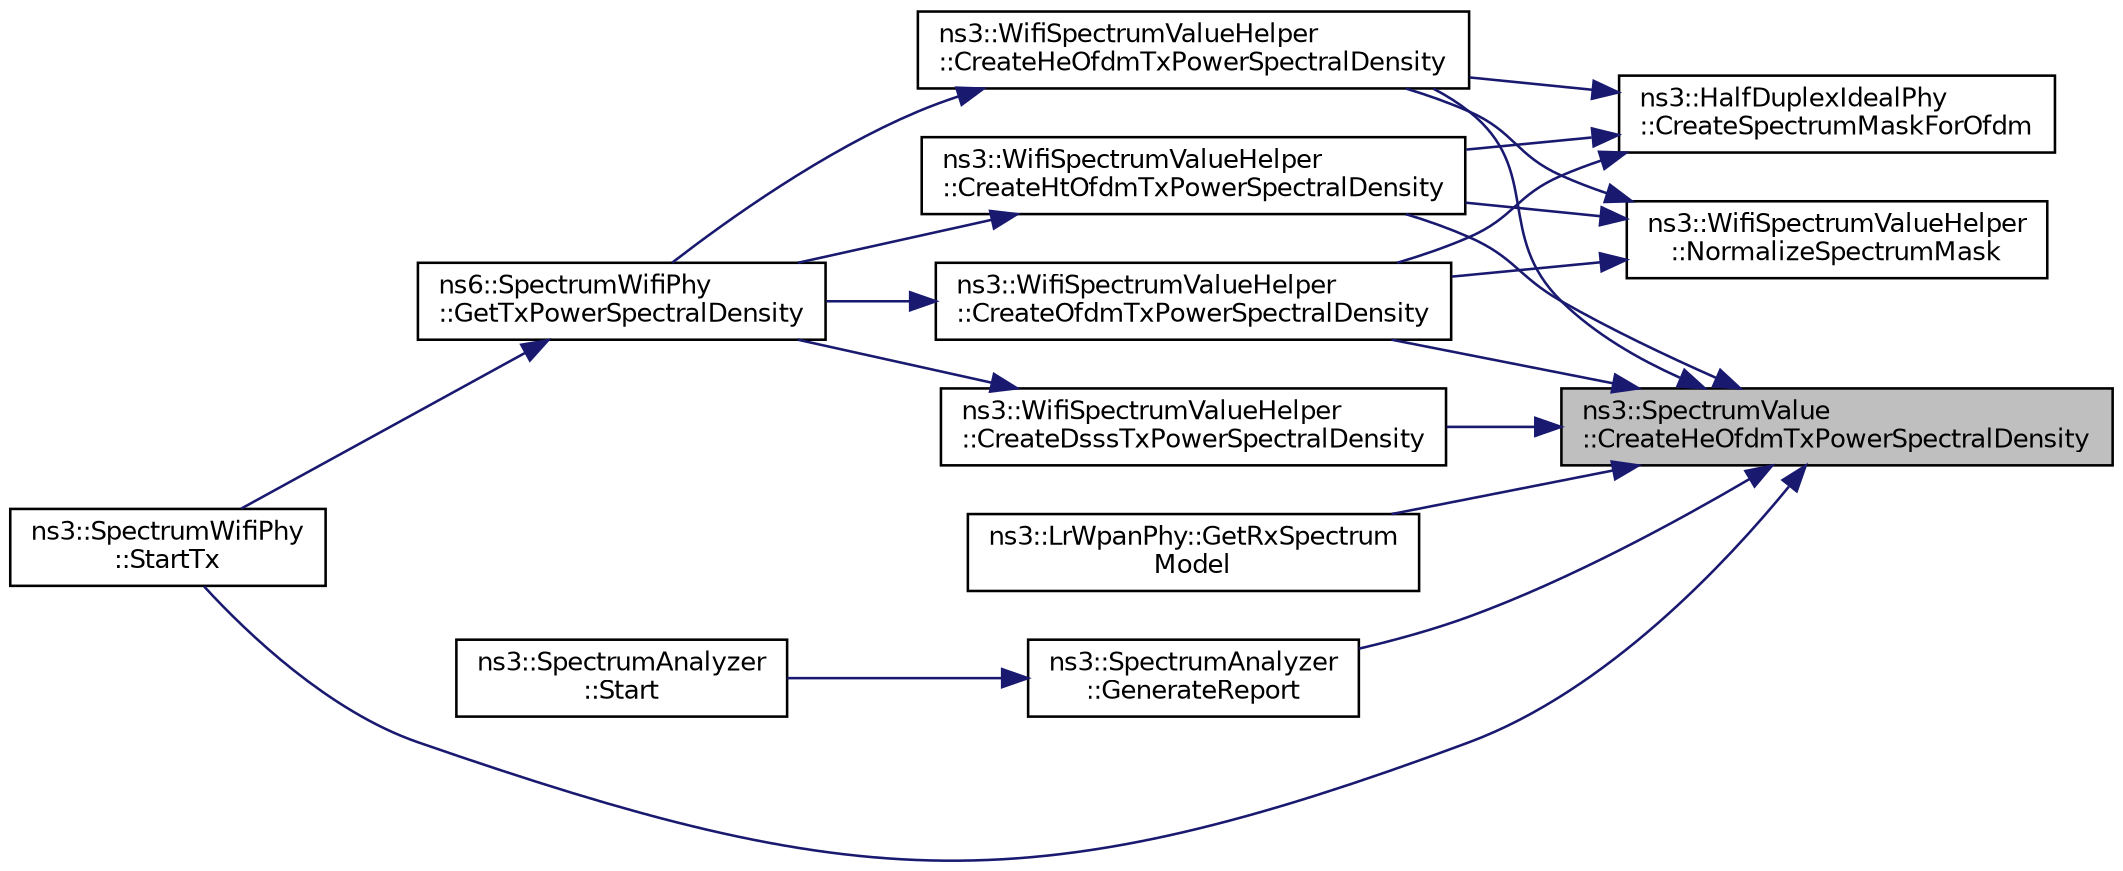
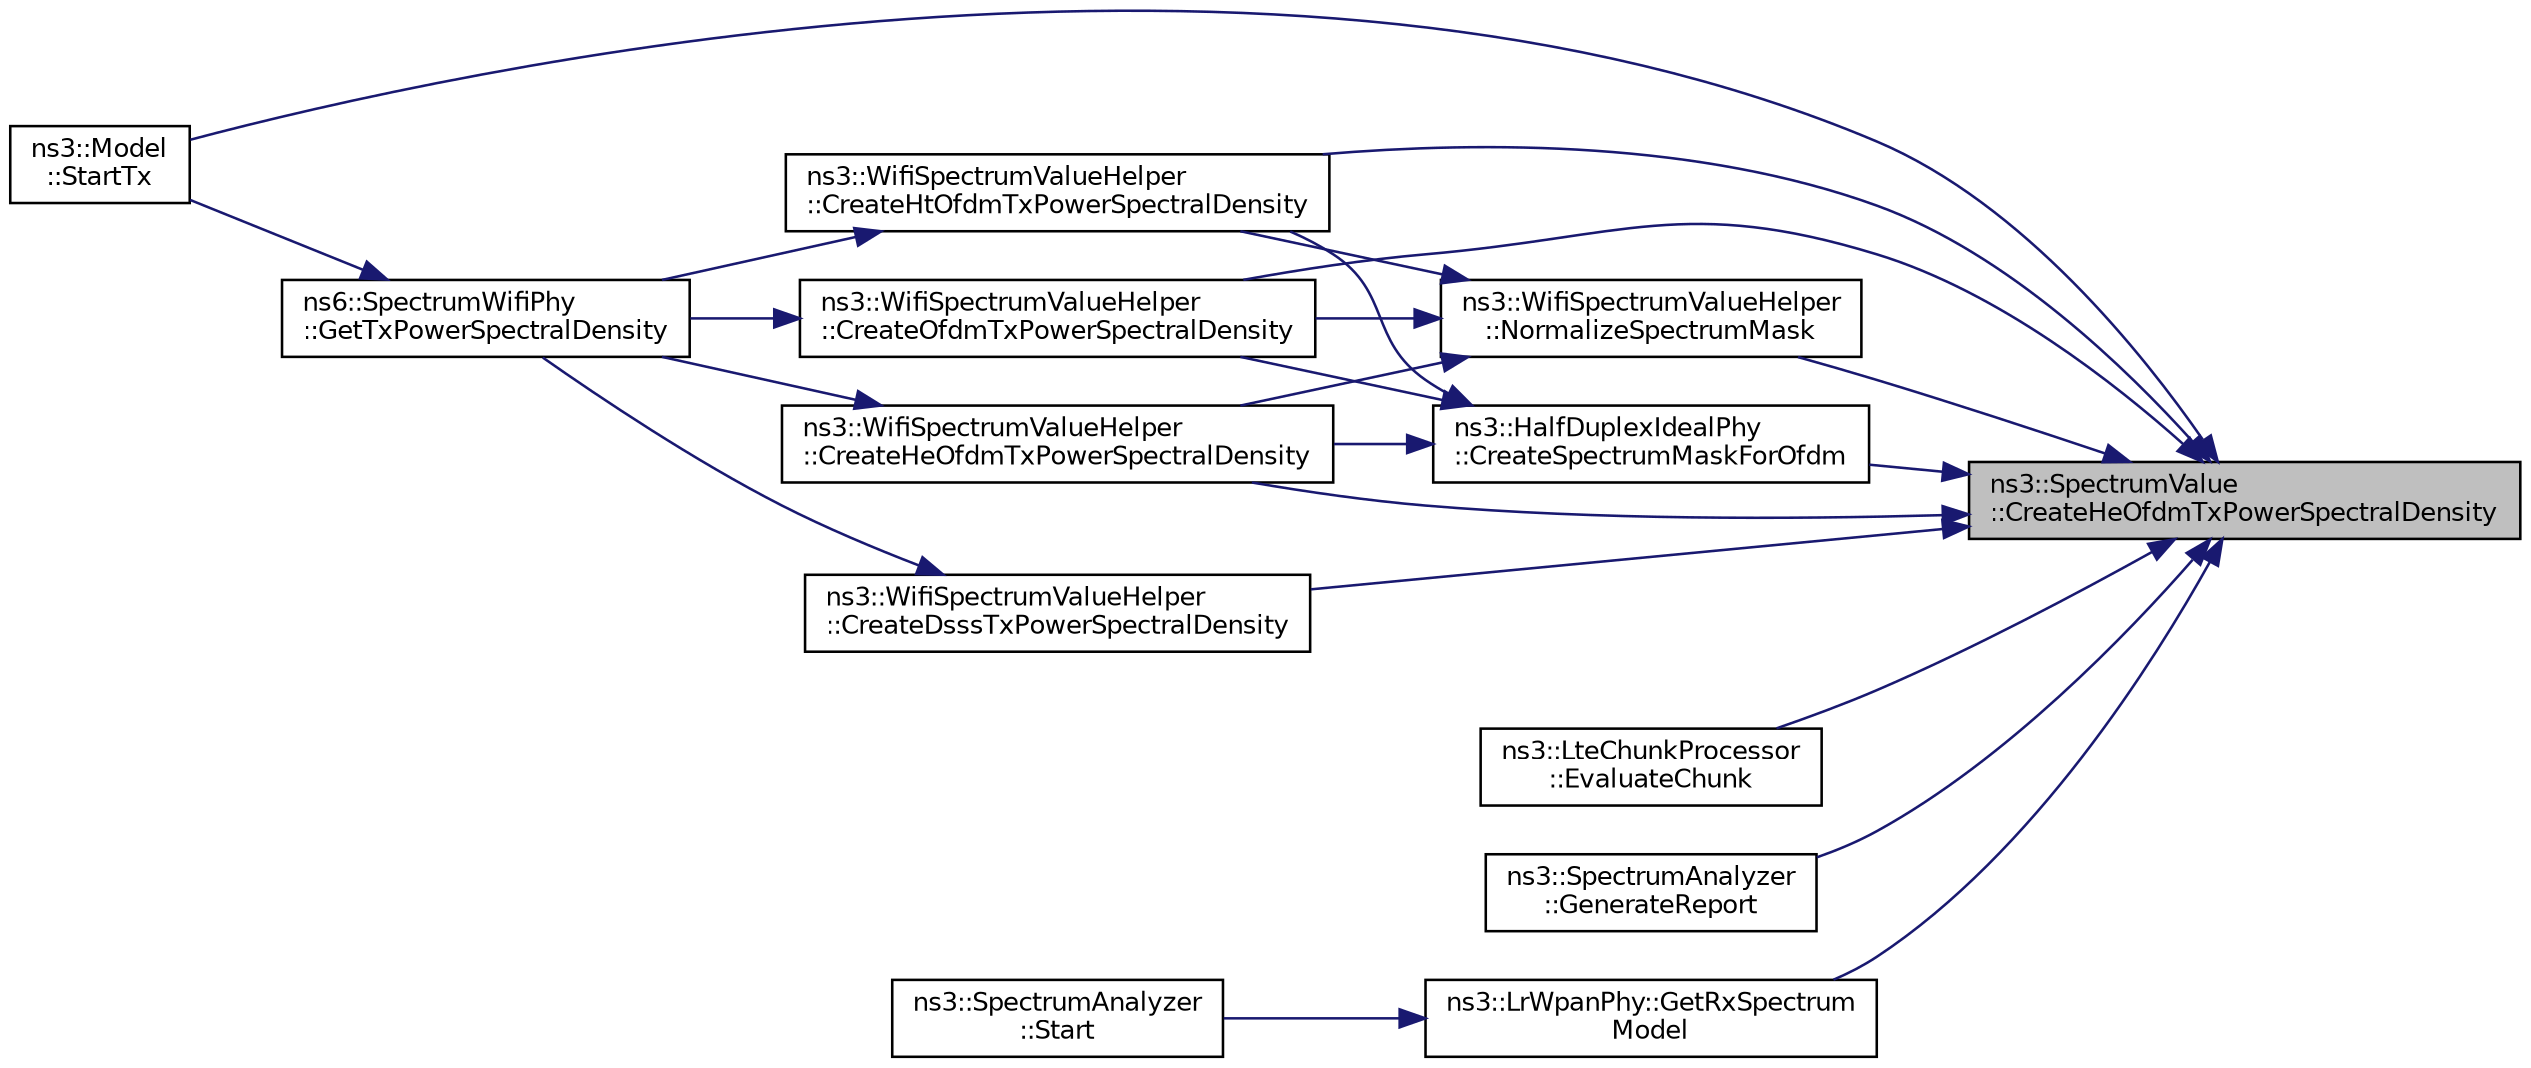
none -> (1952, 403)
none -> (1906, 468)
(168, 547) -> (100, 165)
(894, 678) -> (1311, 1018)
none -> (1651, 767)
